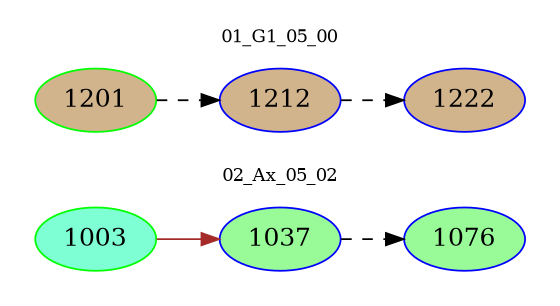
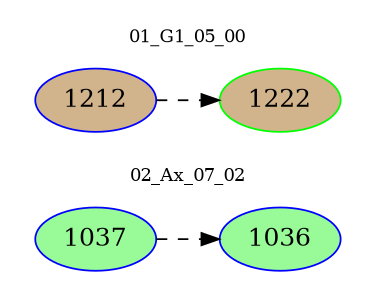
(96, 100) -> none
(465, 100) -> (280, 100)
(280, 177) -> (188, 177)
(96, 239) -> none
(465, 239) -> (280, 239)
